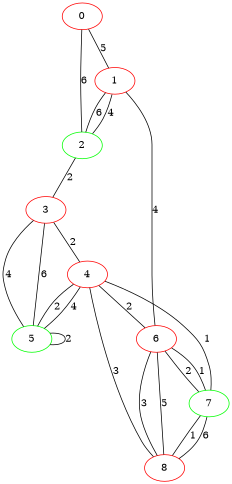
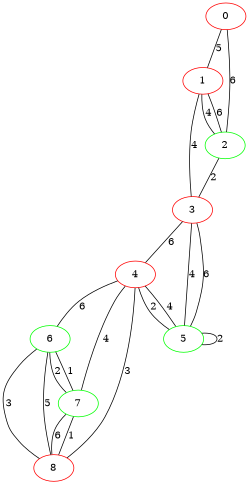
(152, 205) -> (190, 145)
(73, 242) -> (172, 242)
(130, 307) -> (83, 307)
(156, 339) -> (50, 339)
(208, 339) -> (106, 339)
